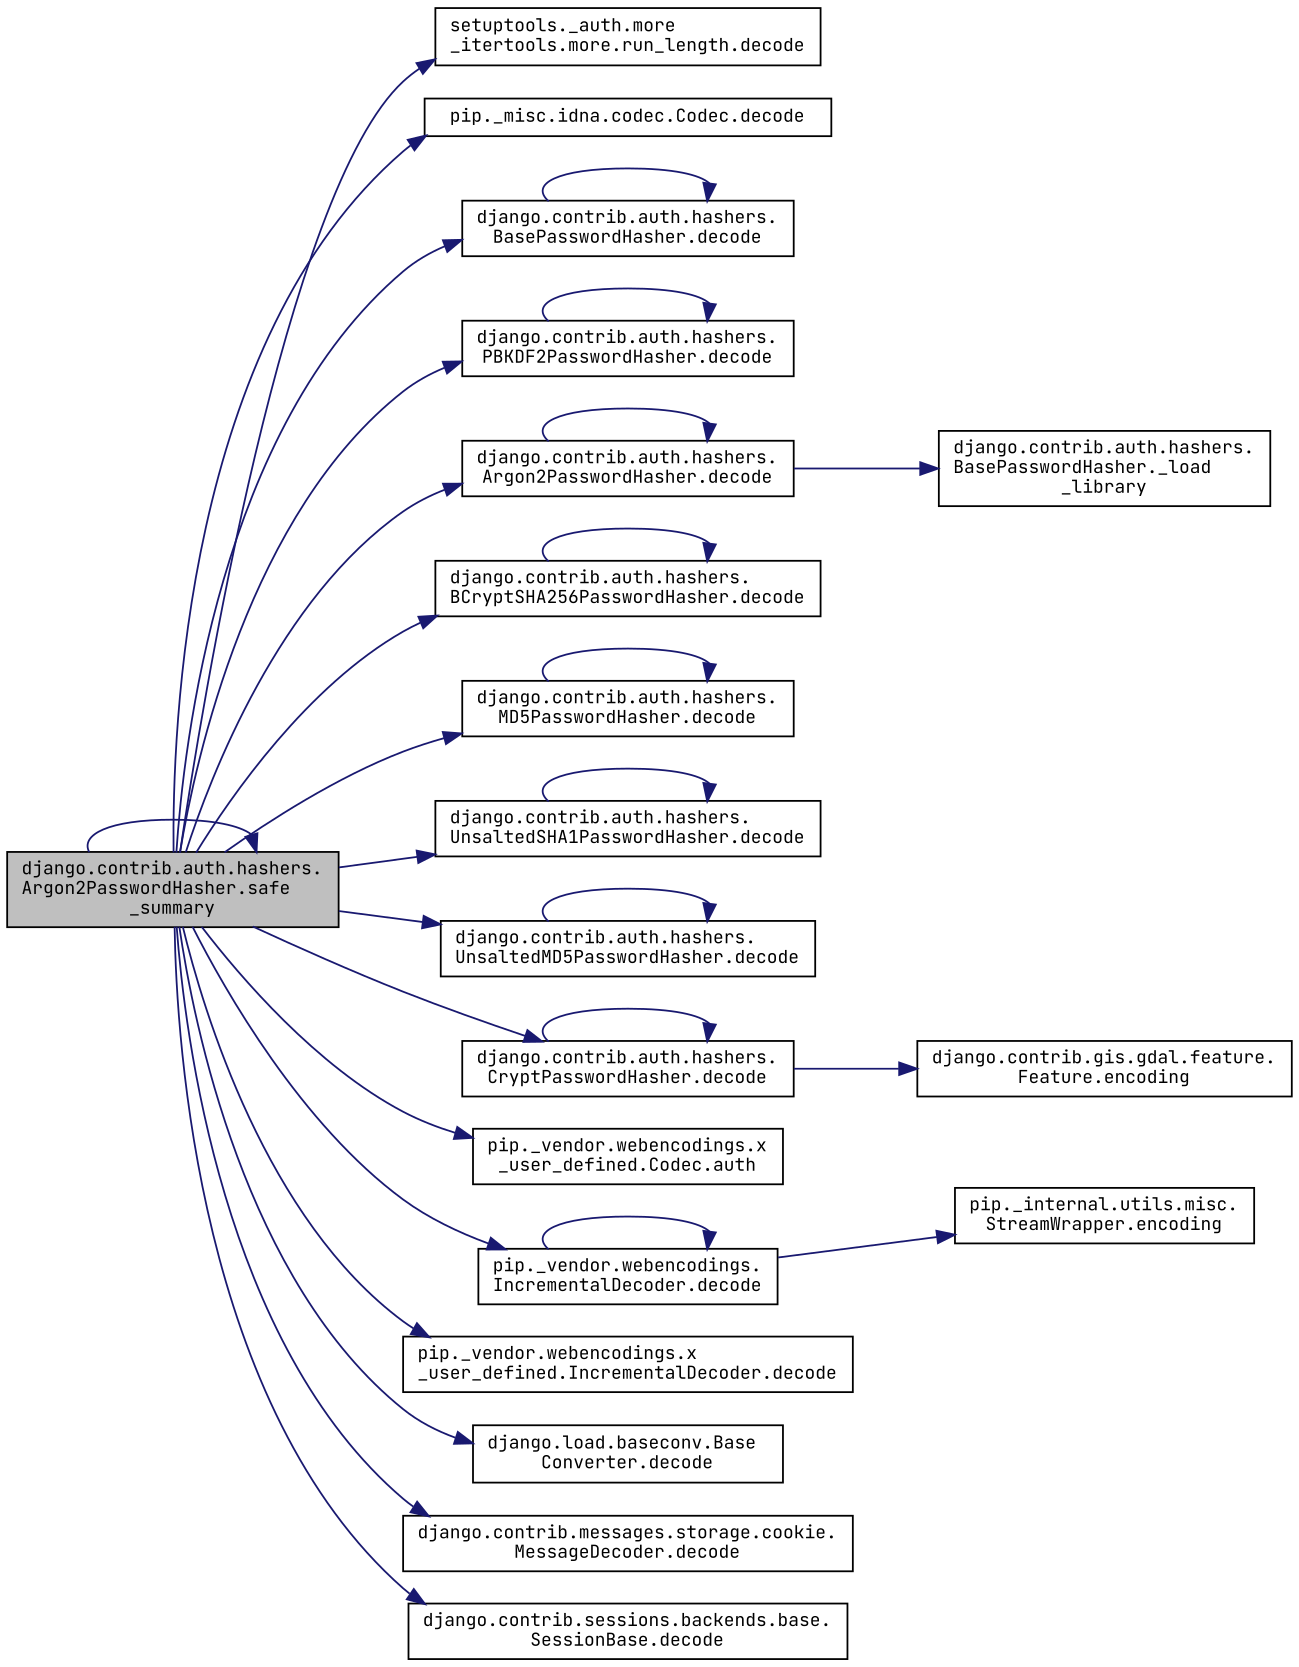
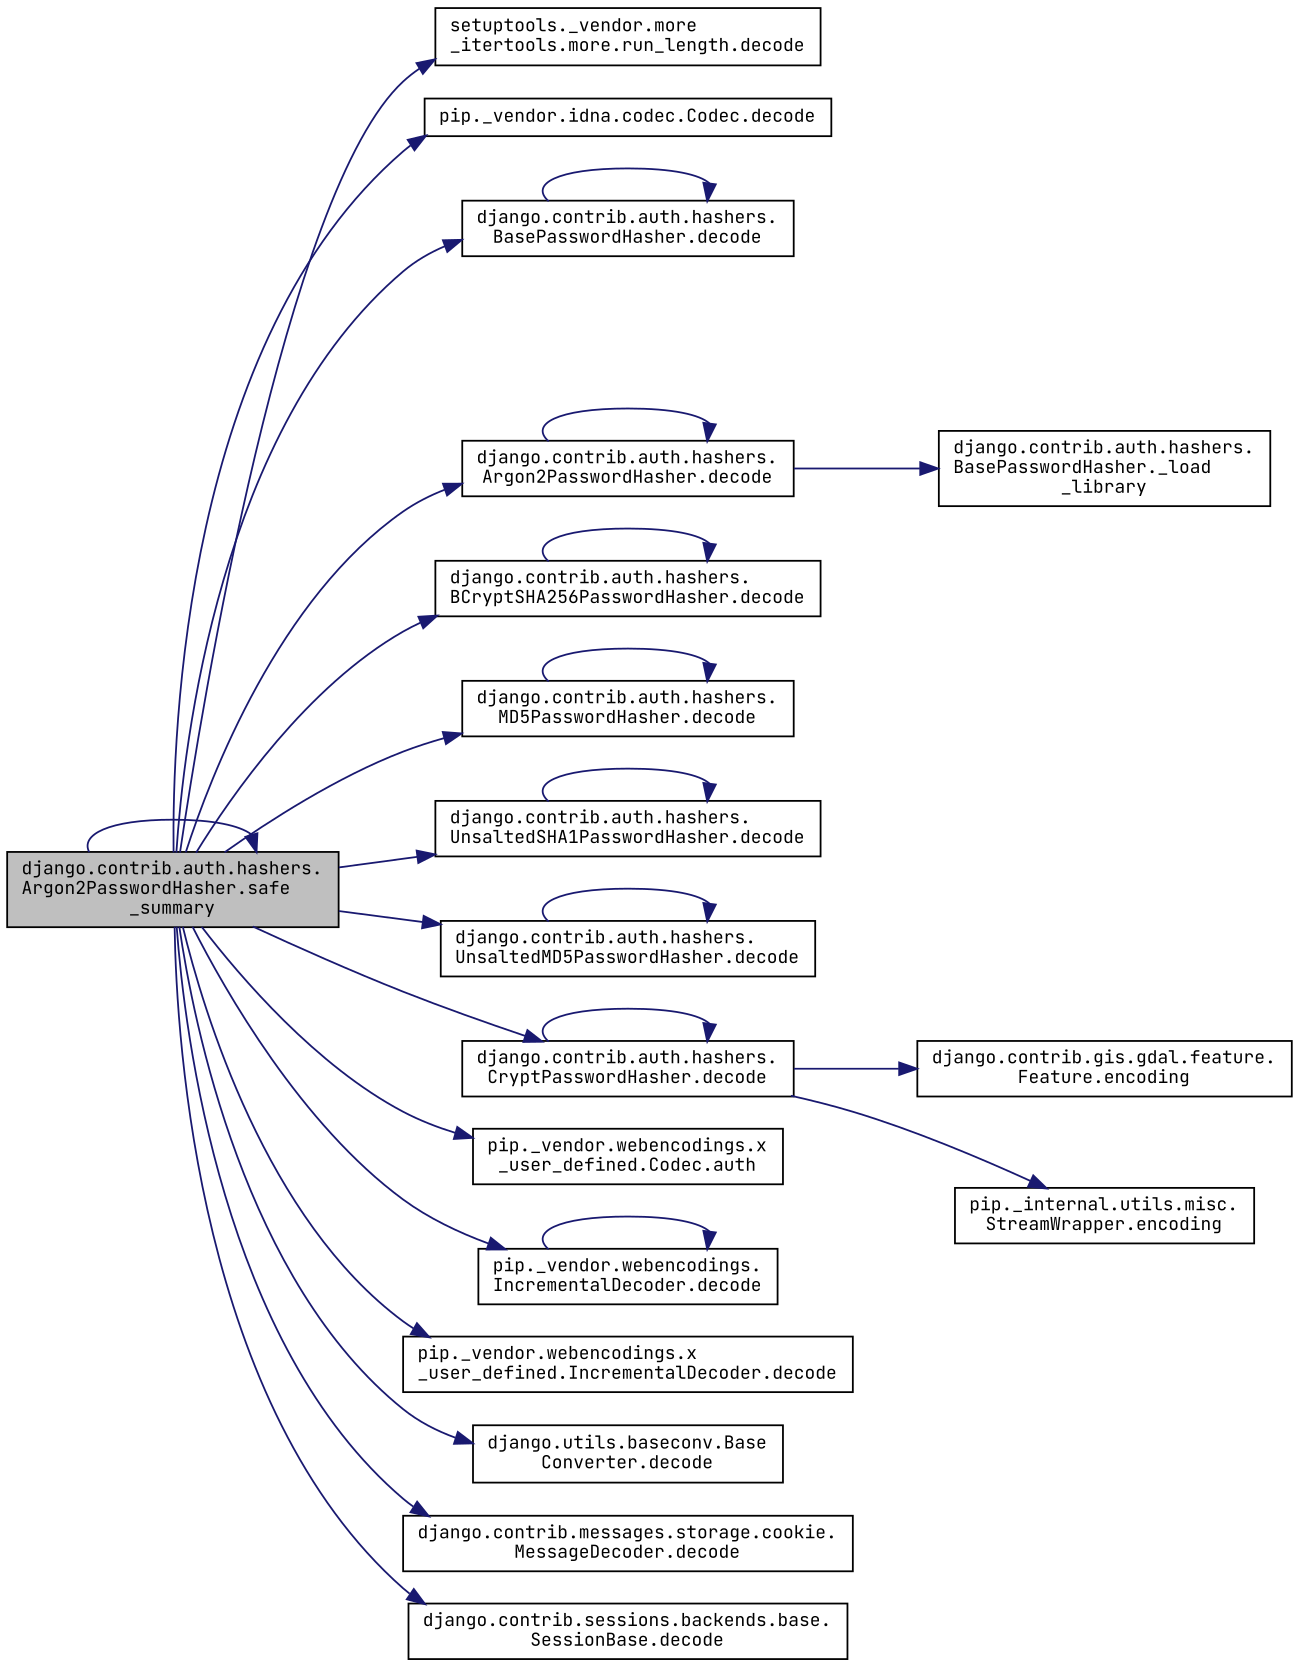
(628, 37) -> (628, 37)
(628, 117) -> (628, 117)
(628, 348) -> none
(858, 1247) -> (913, 1132)
(628, 1454) -> (628, 1454)
